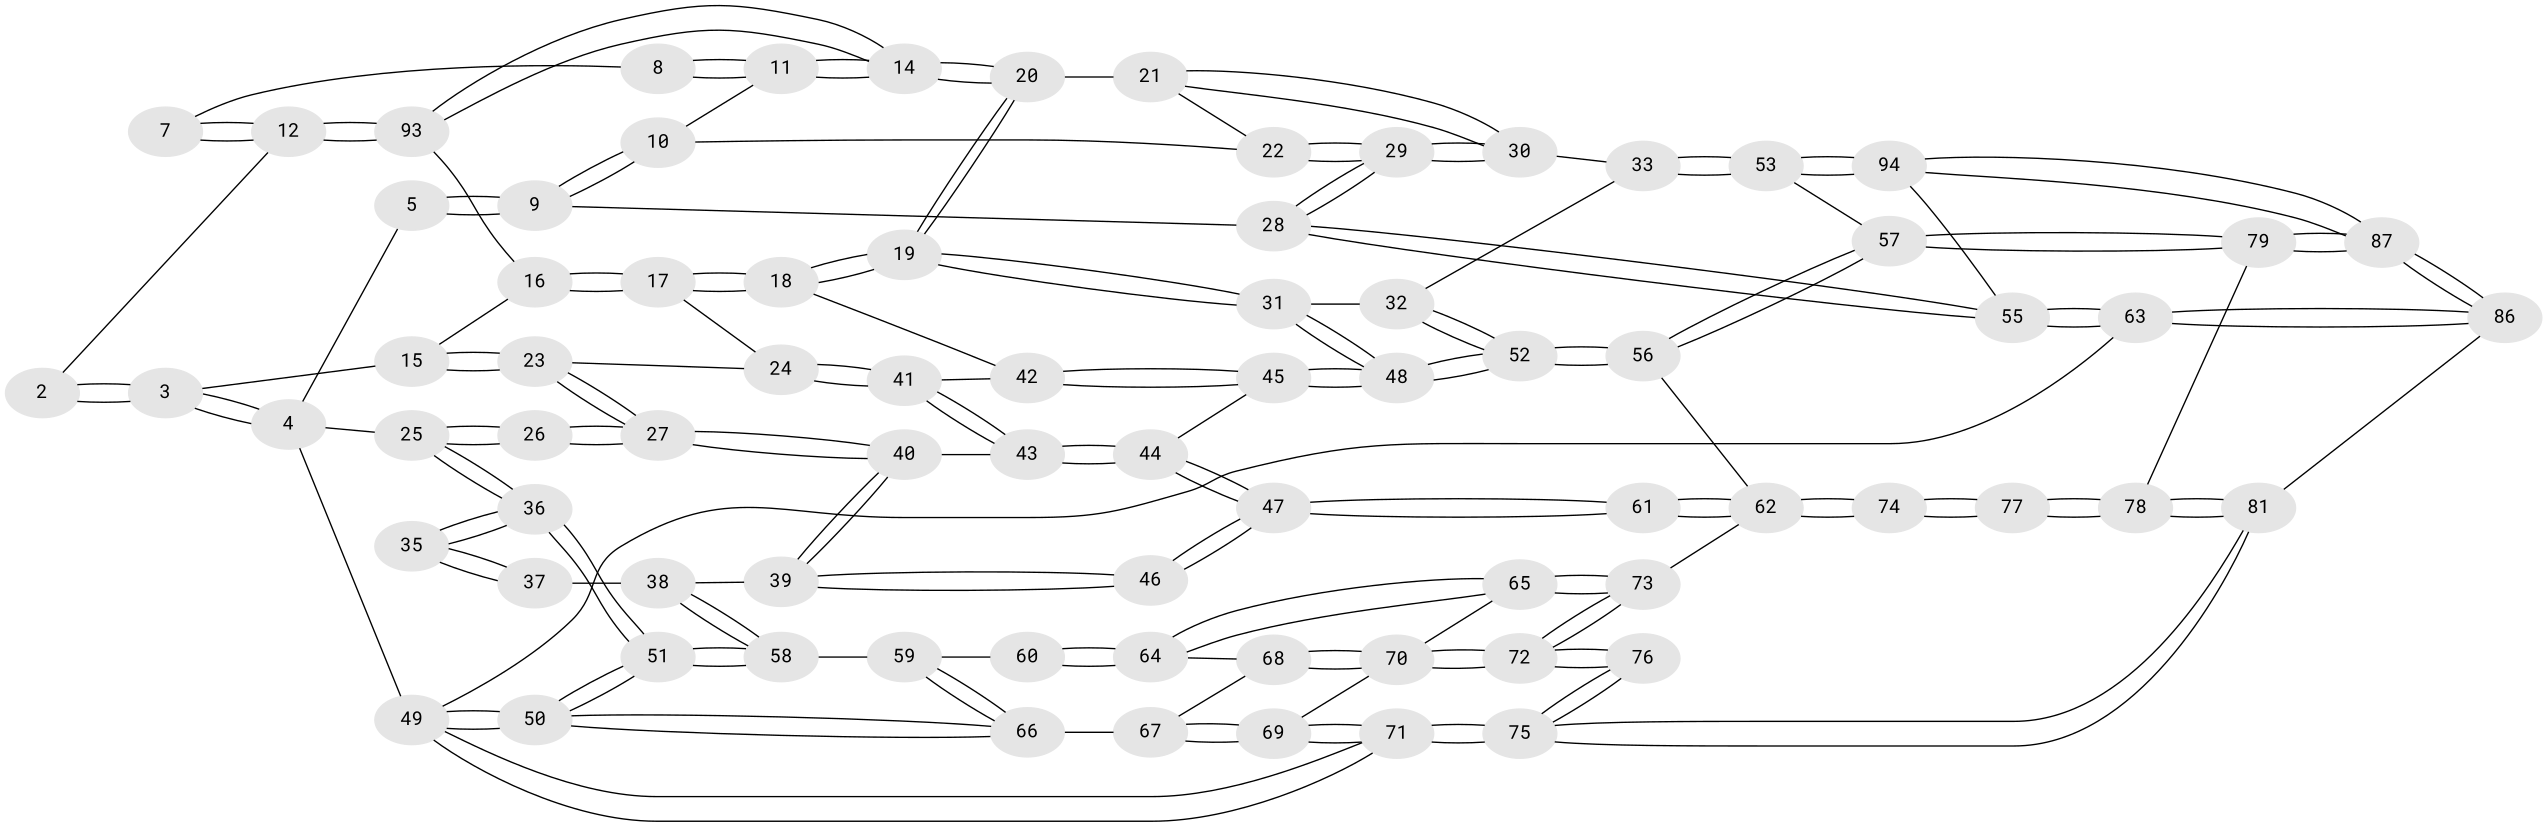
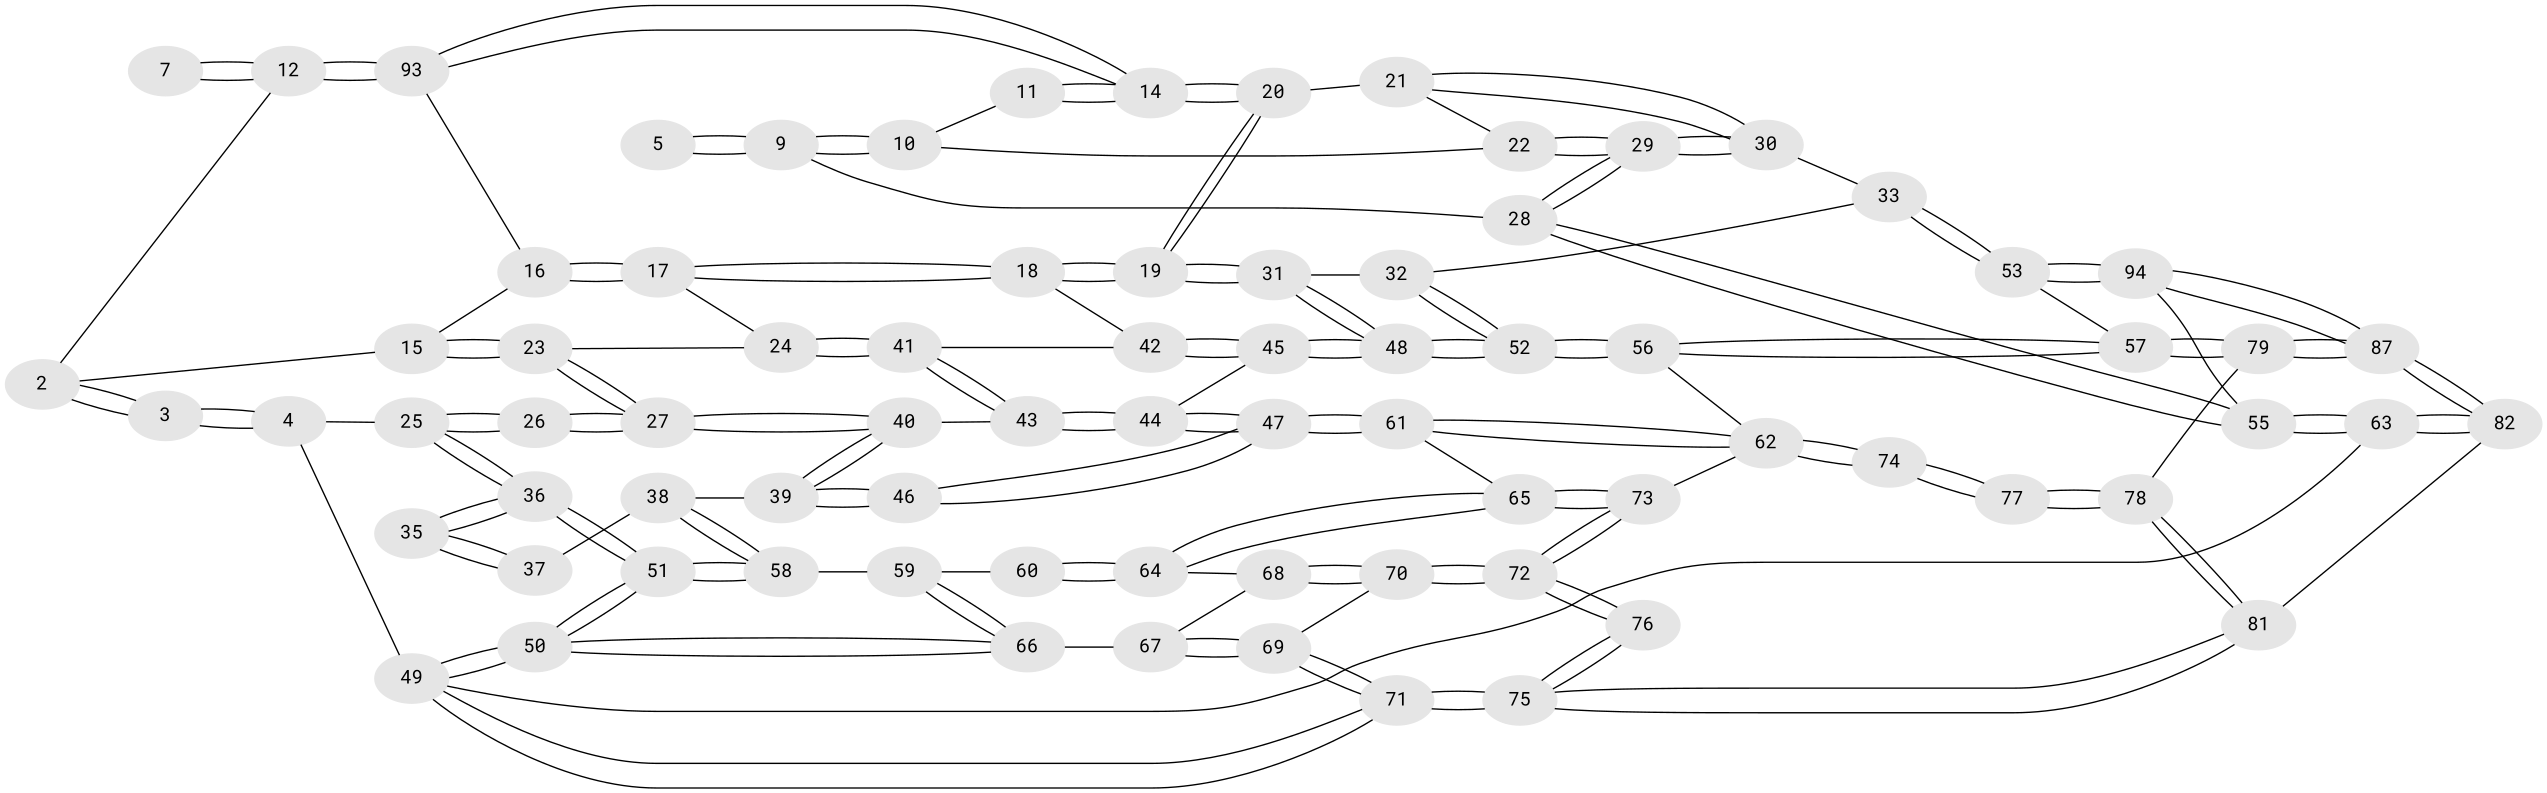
(658, 69) -> none
(350, 315) -> none
(2505, 318) -> (2505, 424)
(289, 377) -> (227, 367)
(1459, 622) -> (1459, 462)
